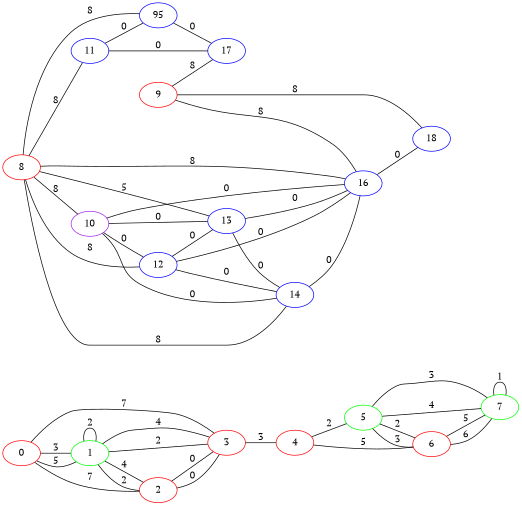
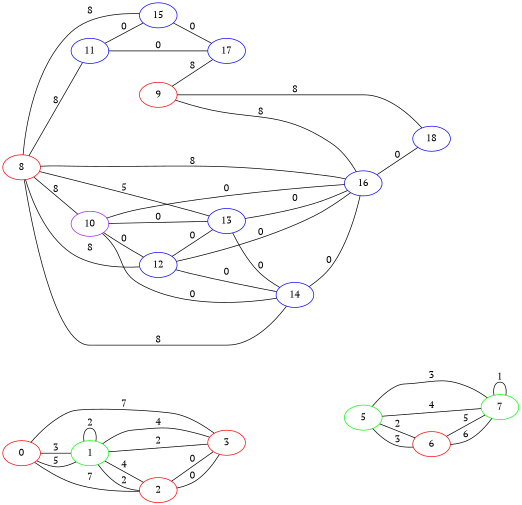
(158, 15) -> (158, 15)
(295, 443) -> none
